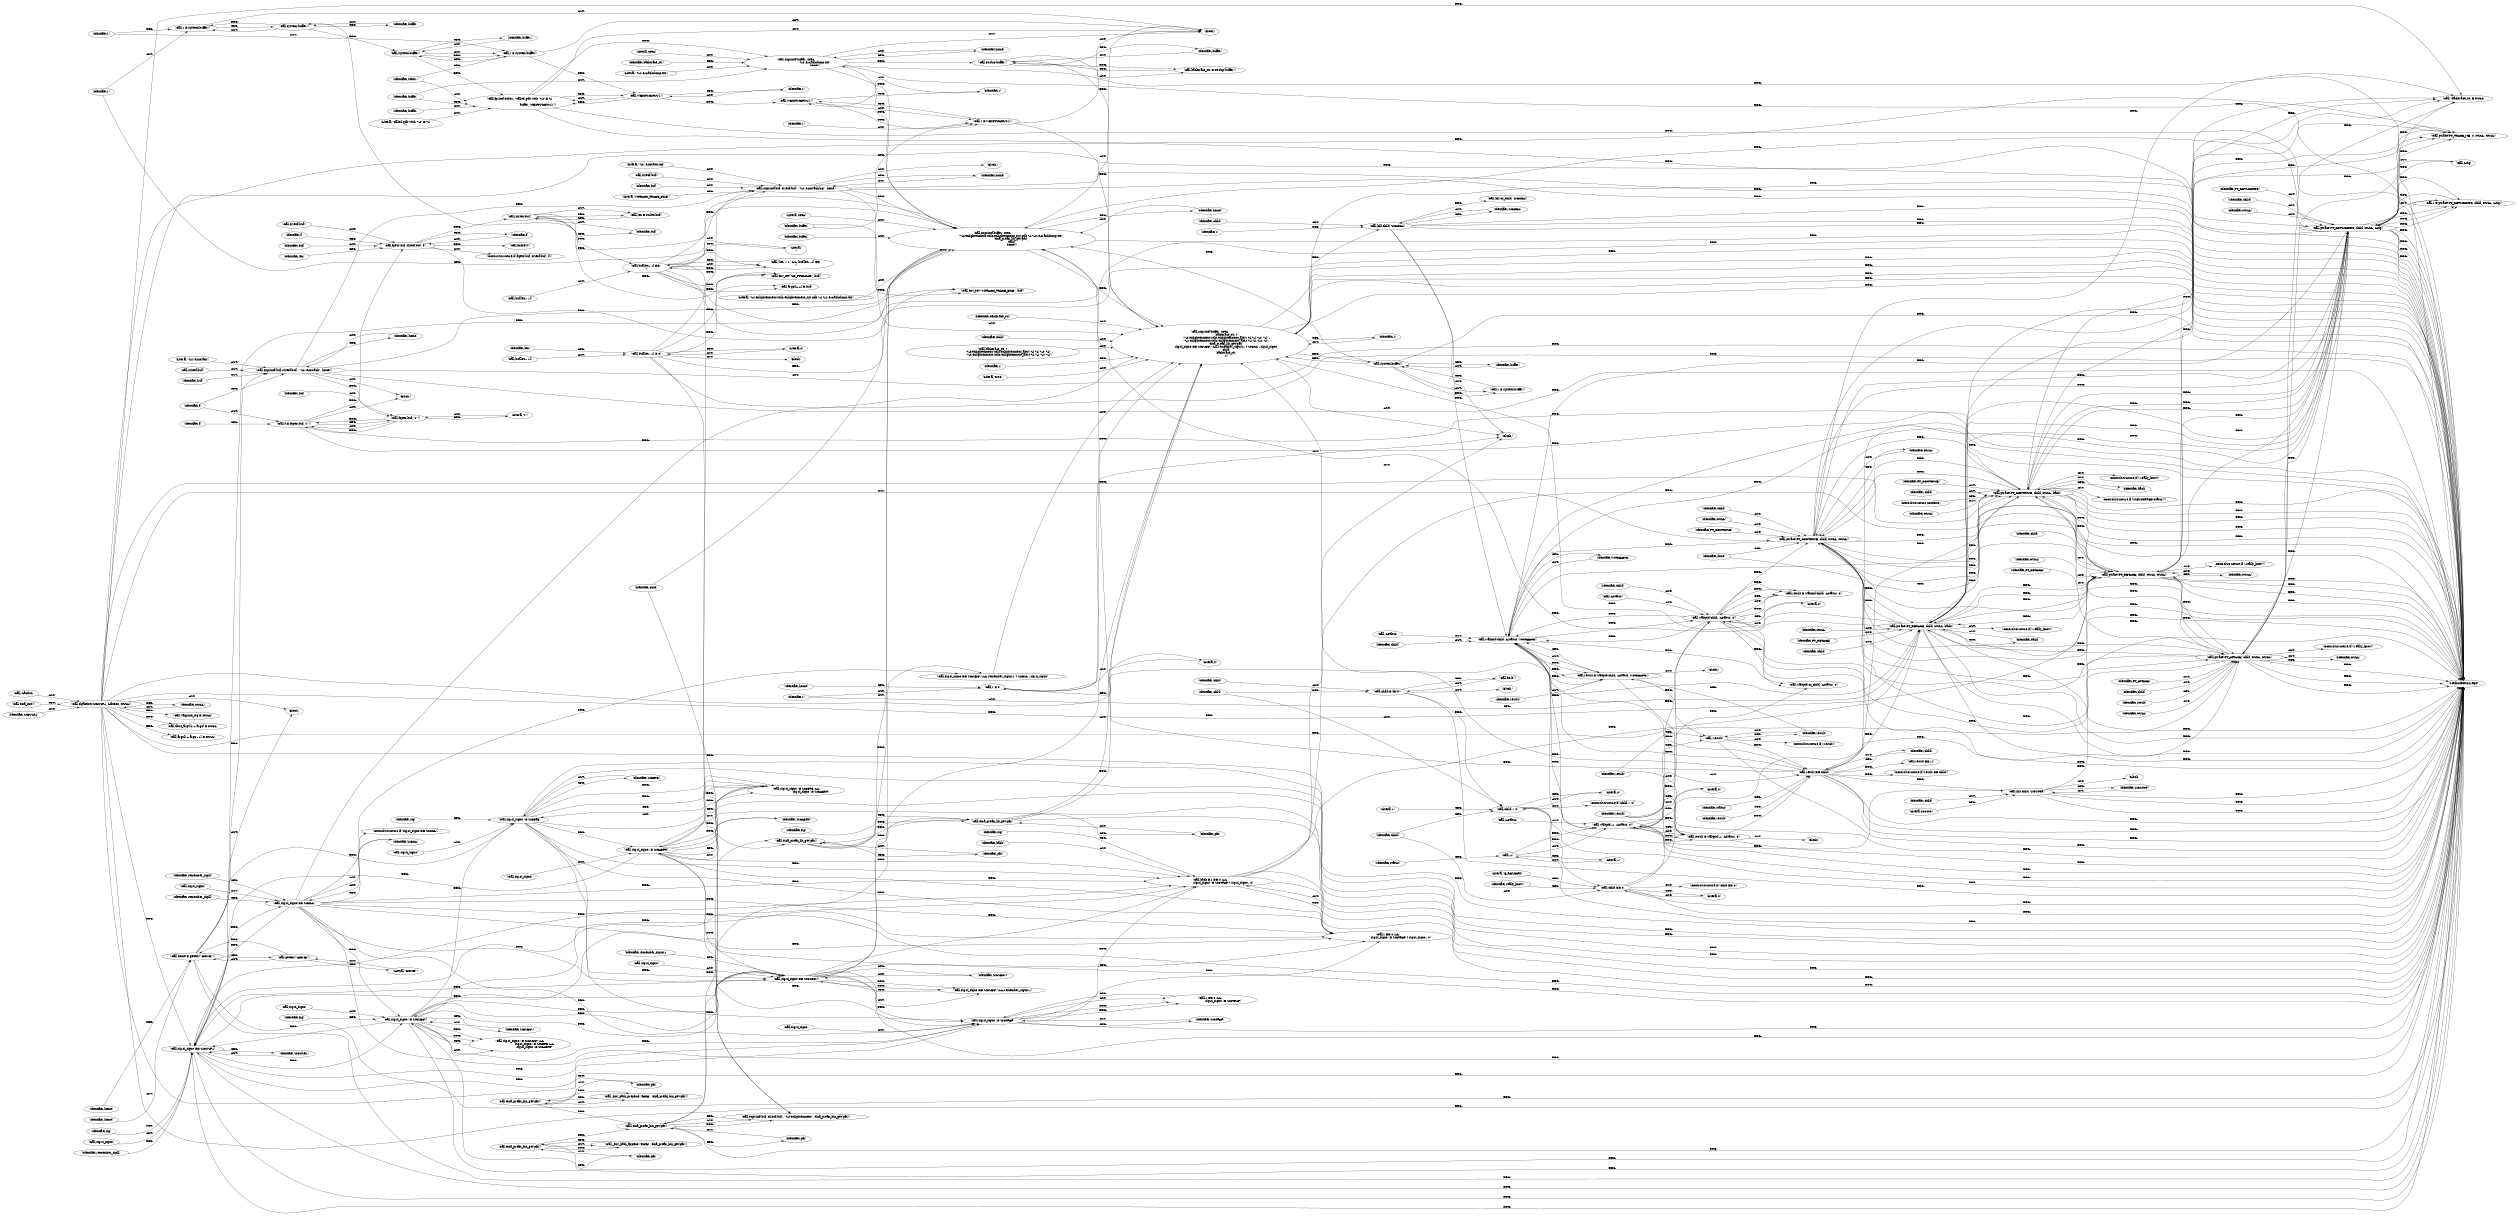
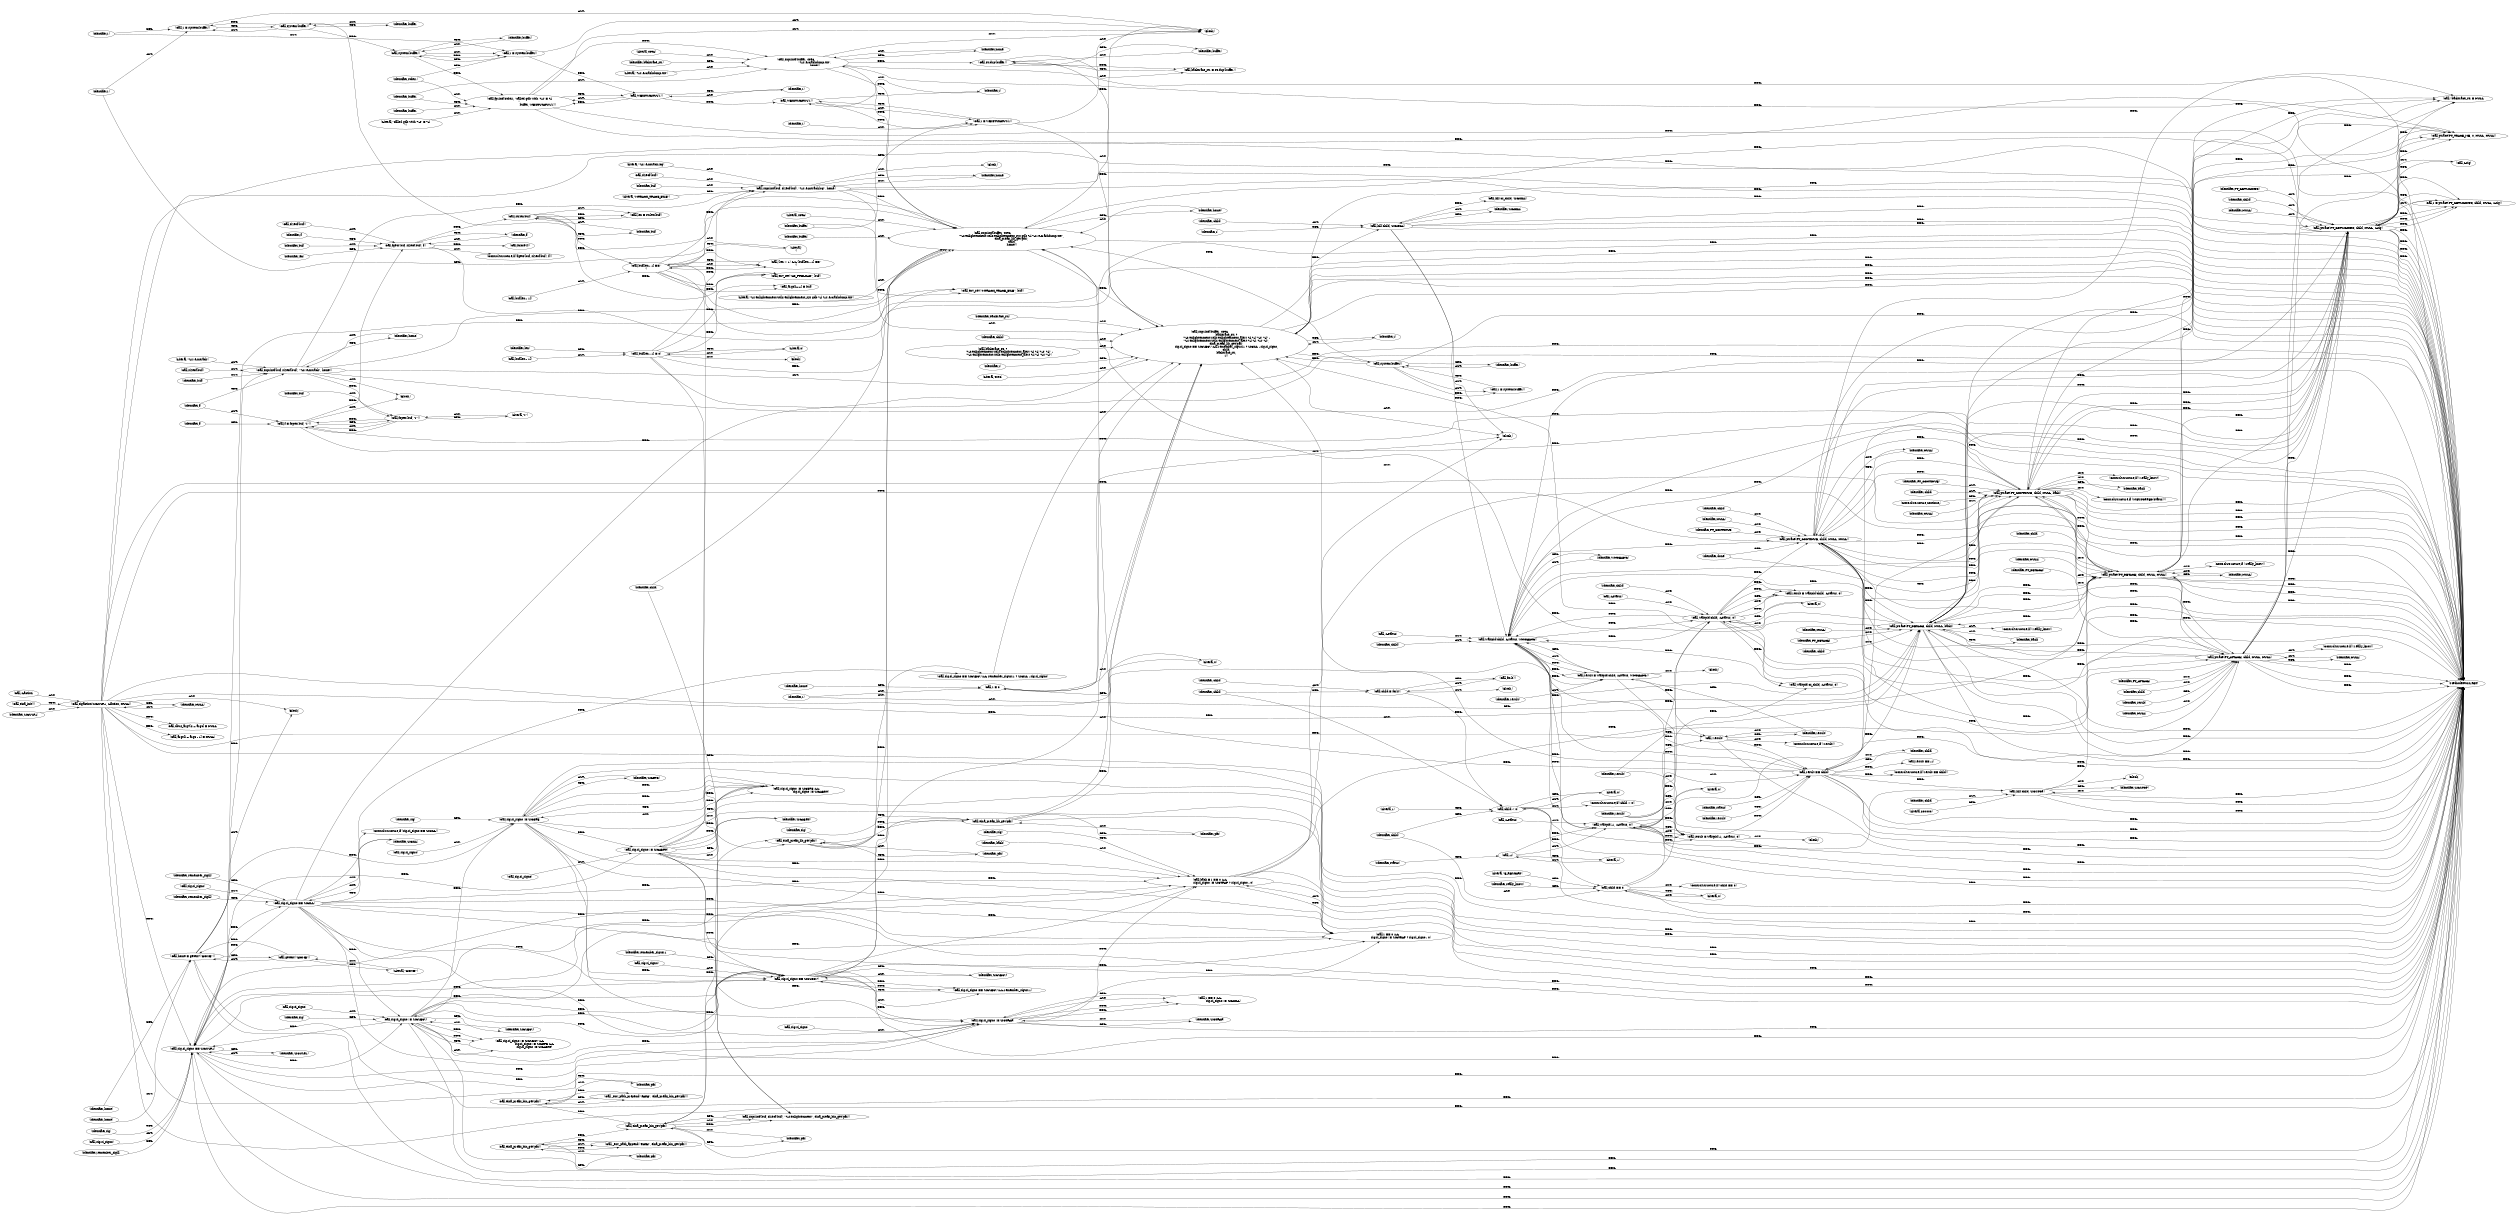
(987, 6) -> none
(882, 491) -> (882, 491)
none -> (1817, 584)
(193, 716) -> none
(1943, 891) -> none
(1104, 965) -> (1104, 965)
(1210, 1000) -> (1210, 1000)
